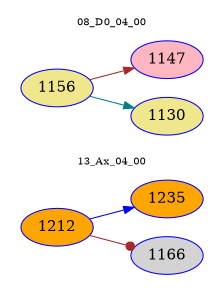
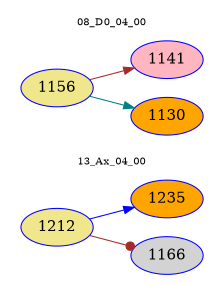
(167, 60) -> (167, 60)
(167, 116) -> (167, 116)
(57, 227) -> (57, 227)
